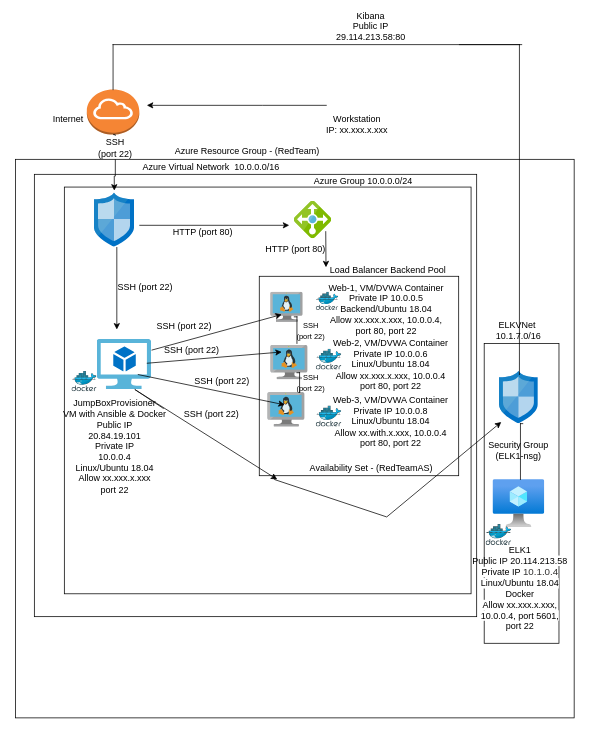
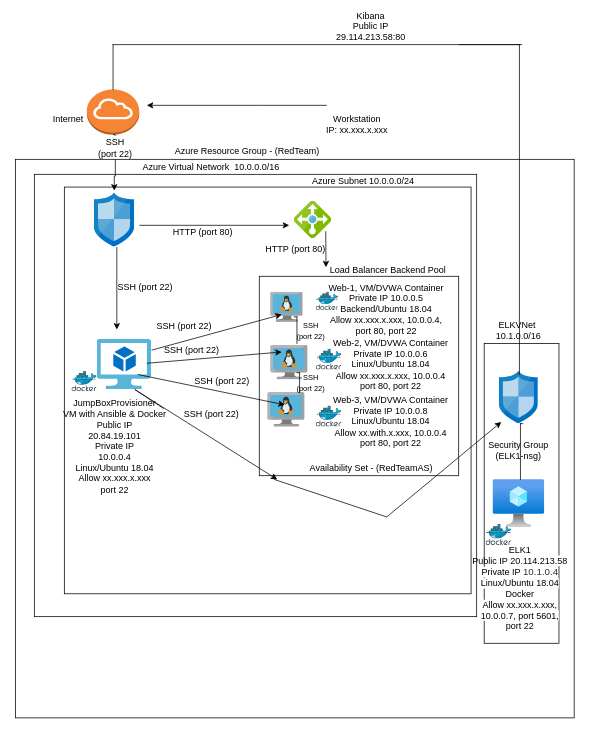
(363, 182) -> (363, 182)
(519, 330) -> (519, 330)
(520, 588) -> (520, 588)
